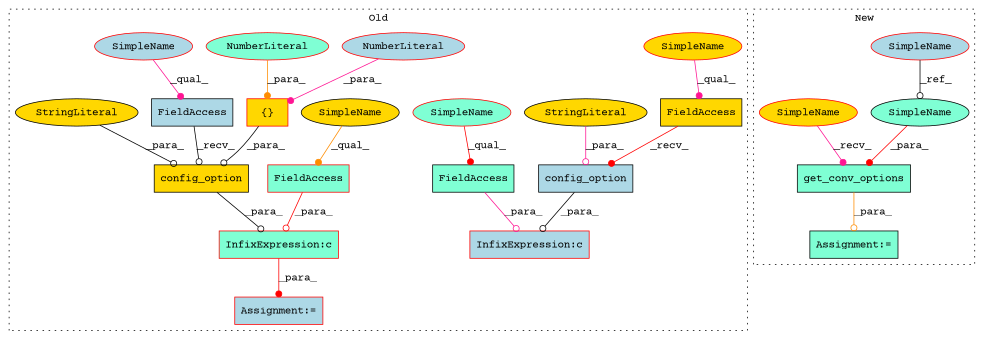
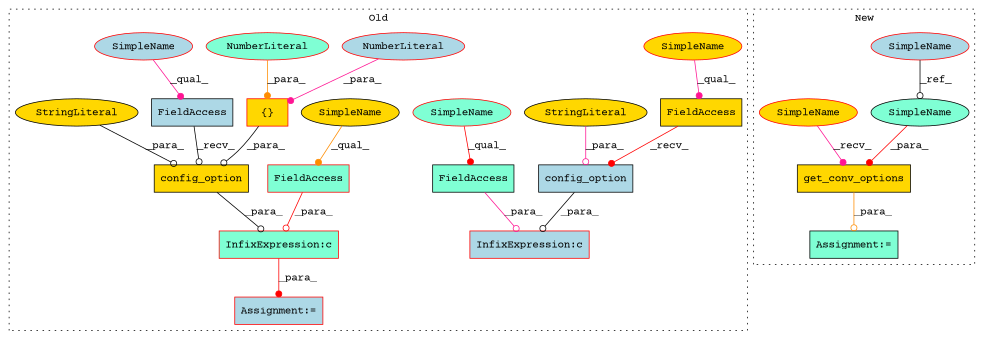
(854, 179) -> (854, 179)
